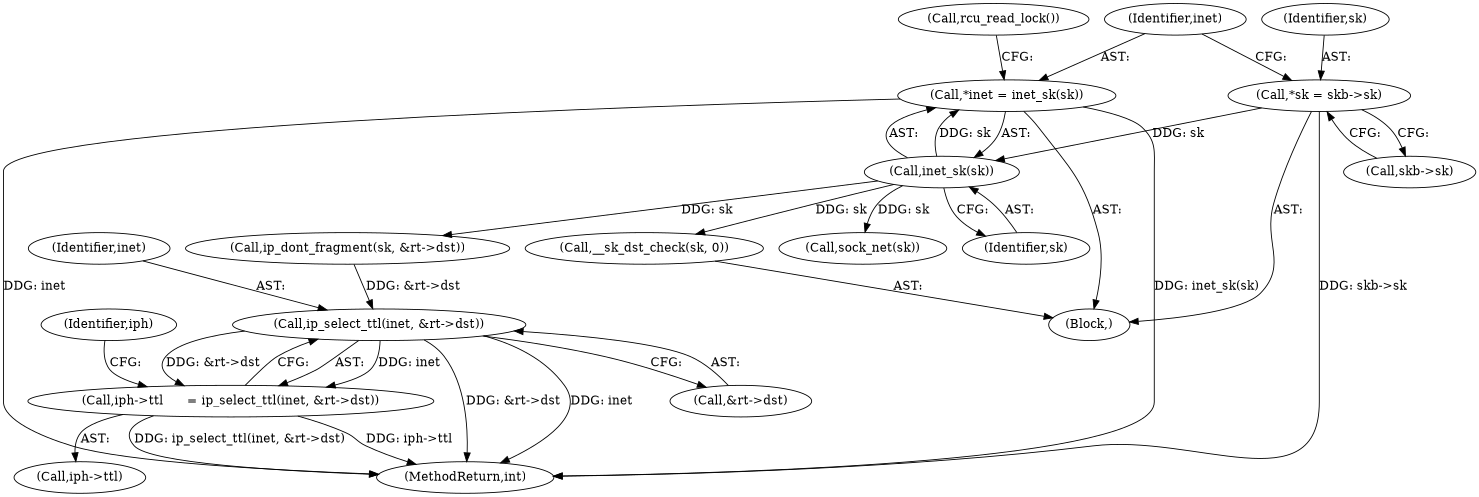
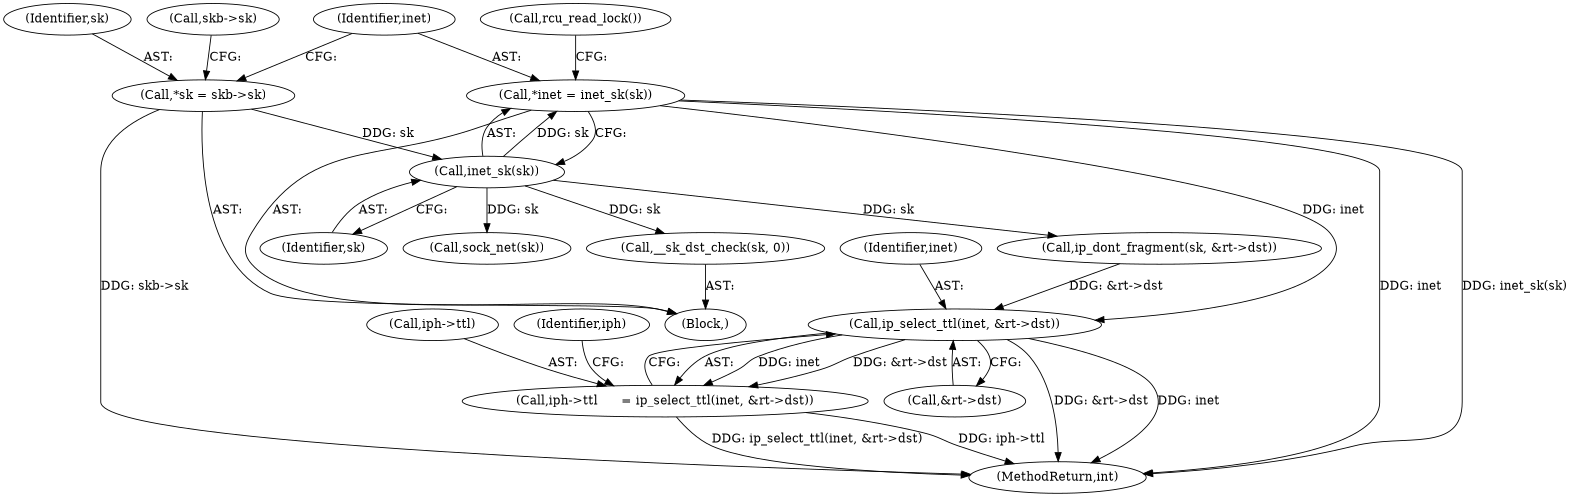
(1386, 125) -> none
(1018, 134) -> (613, 134)
none -> (1133, 173)
(91, 425) -> (530, 363)
